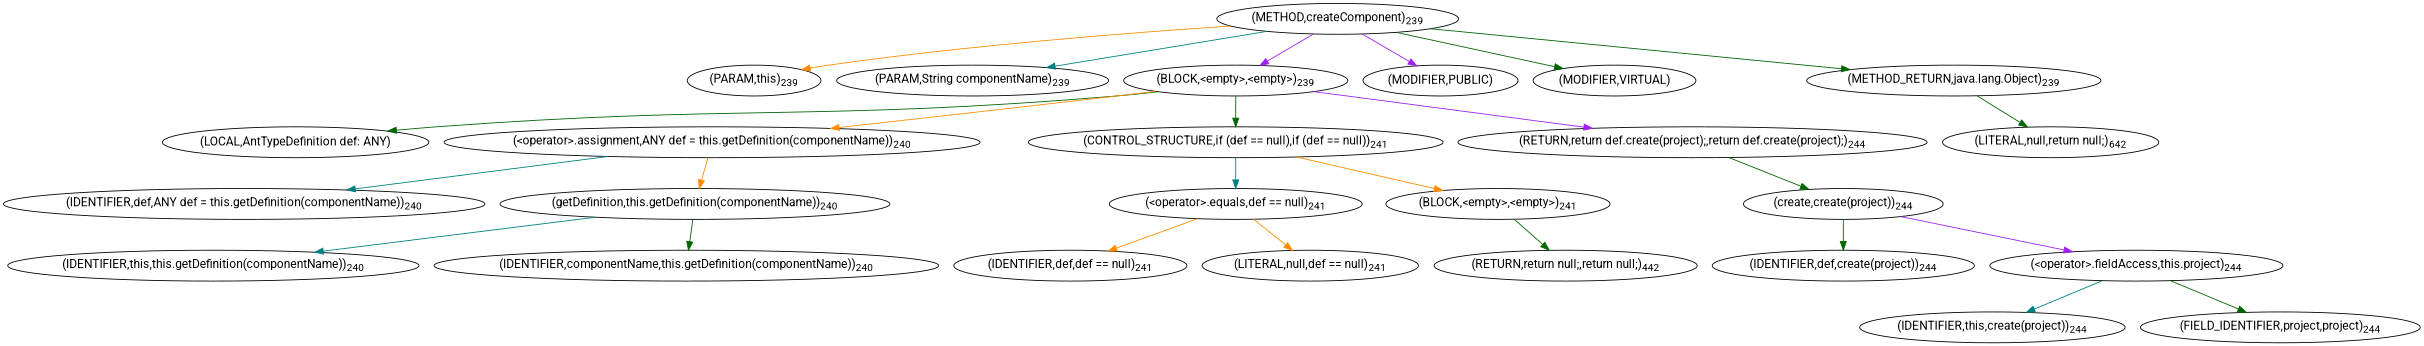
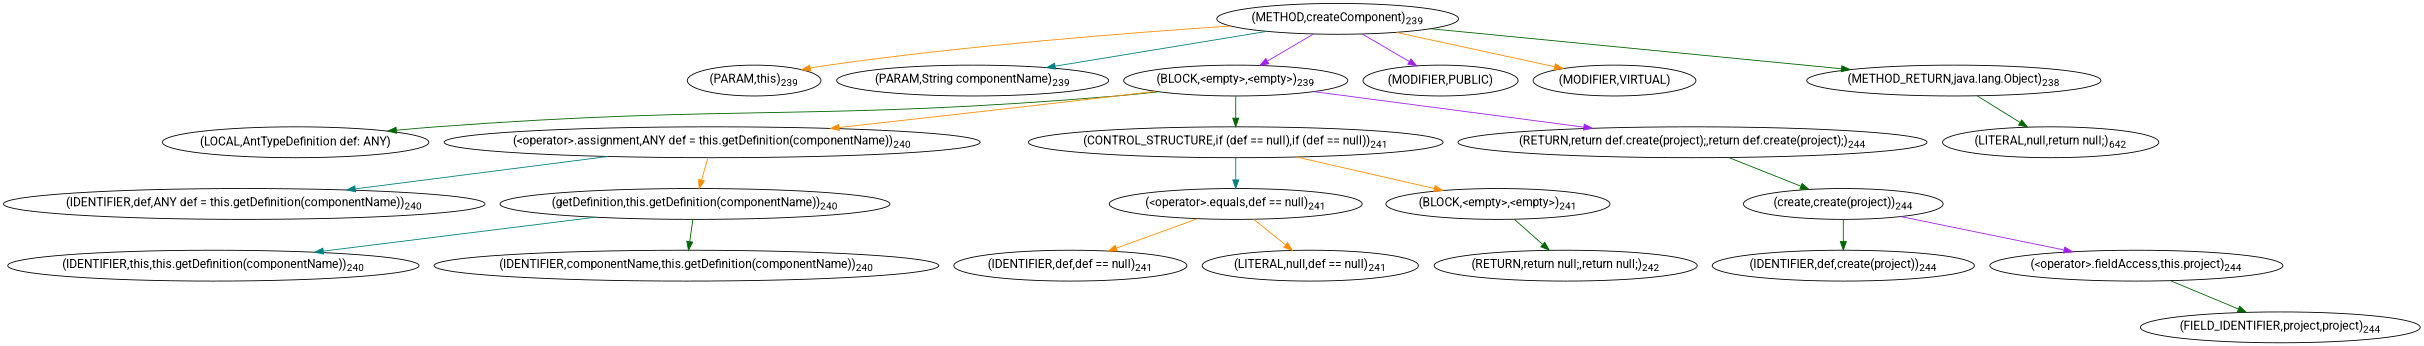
(1475, 50) -> (1475, 50)
(2051, 79) -> (2051, 79)
(1651, 264) -> (1651, 264)
(1992, 327) -> none
